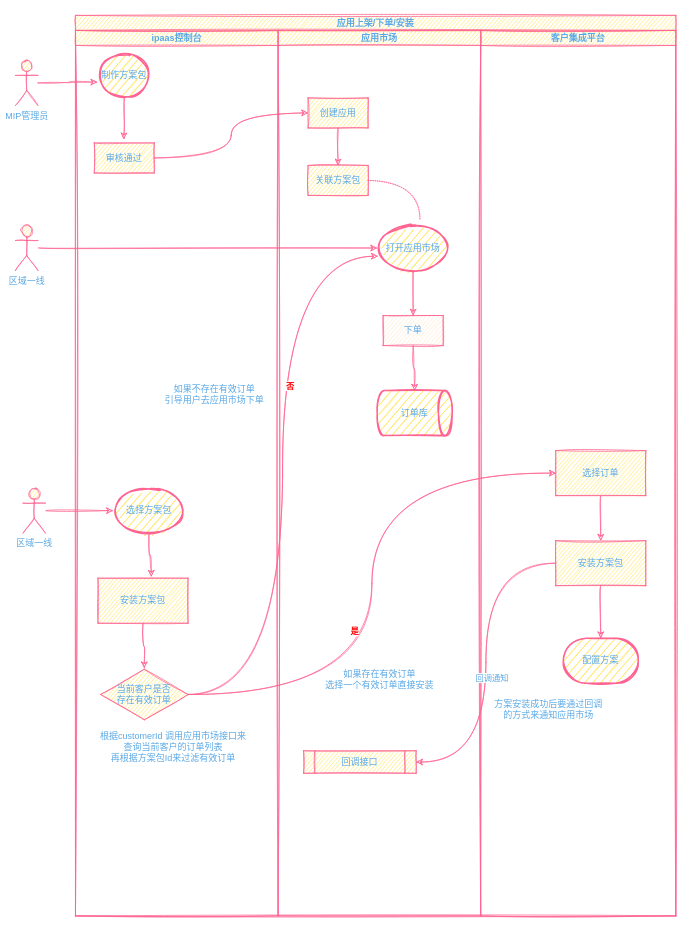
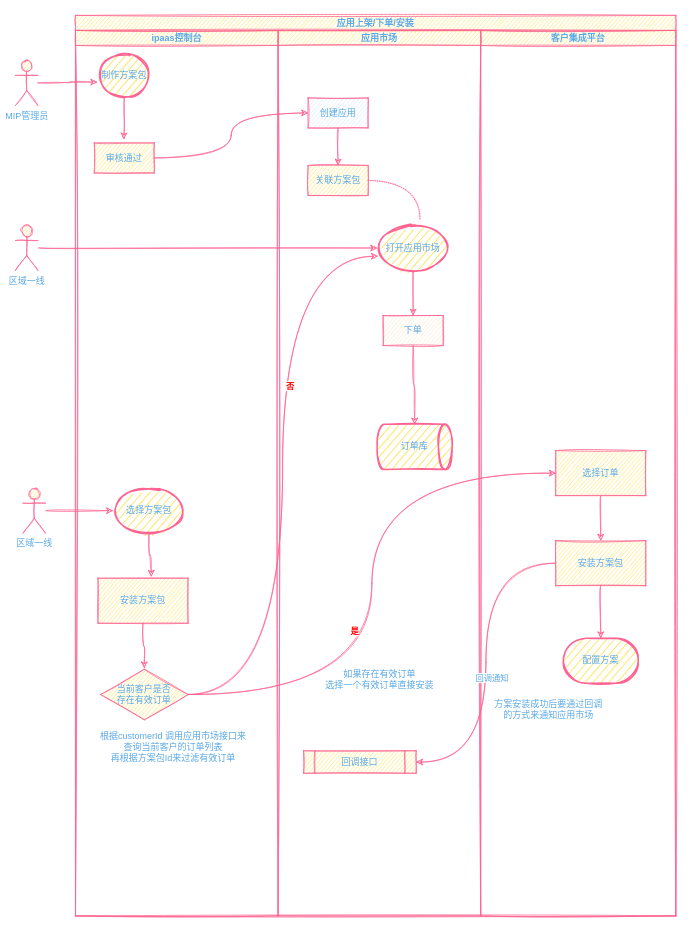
(338, 113) -> (338, 113)
(214, 394) -> none
(414, 413) -> (414, 447)
